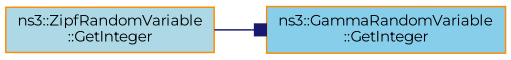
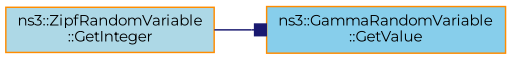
(386, 30) -> (386, 30)
